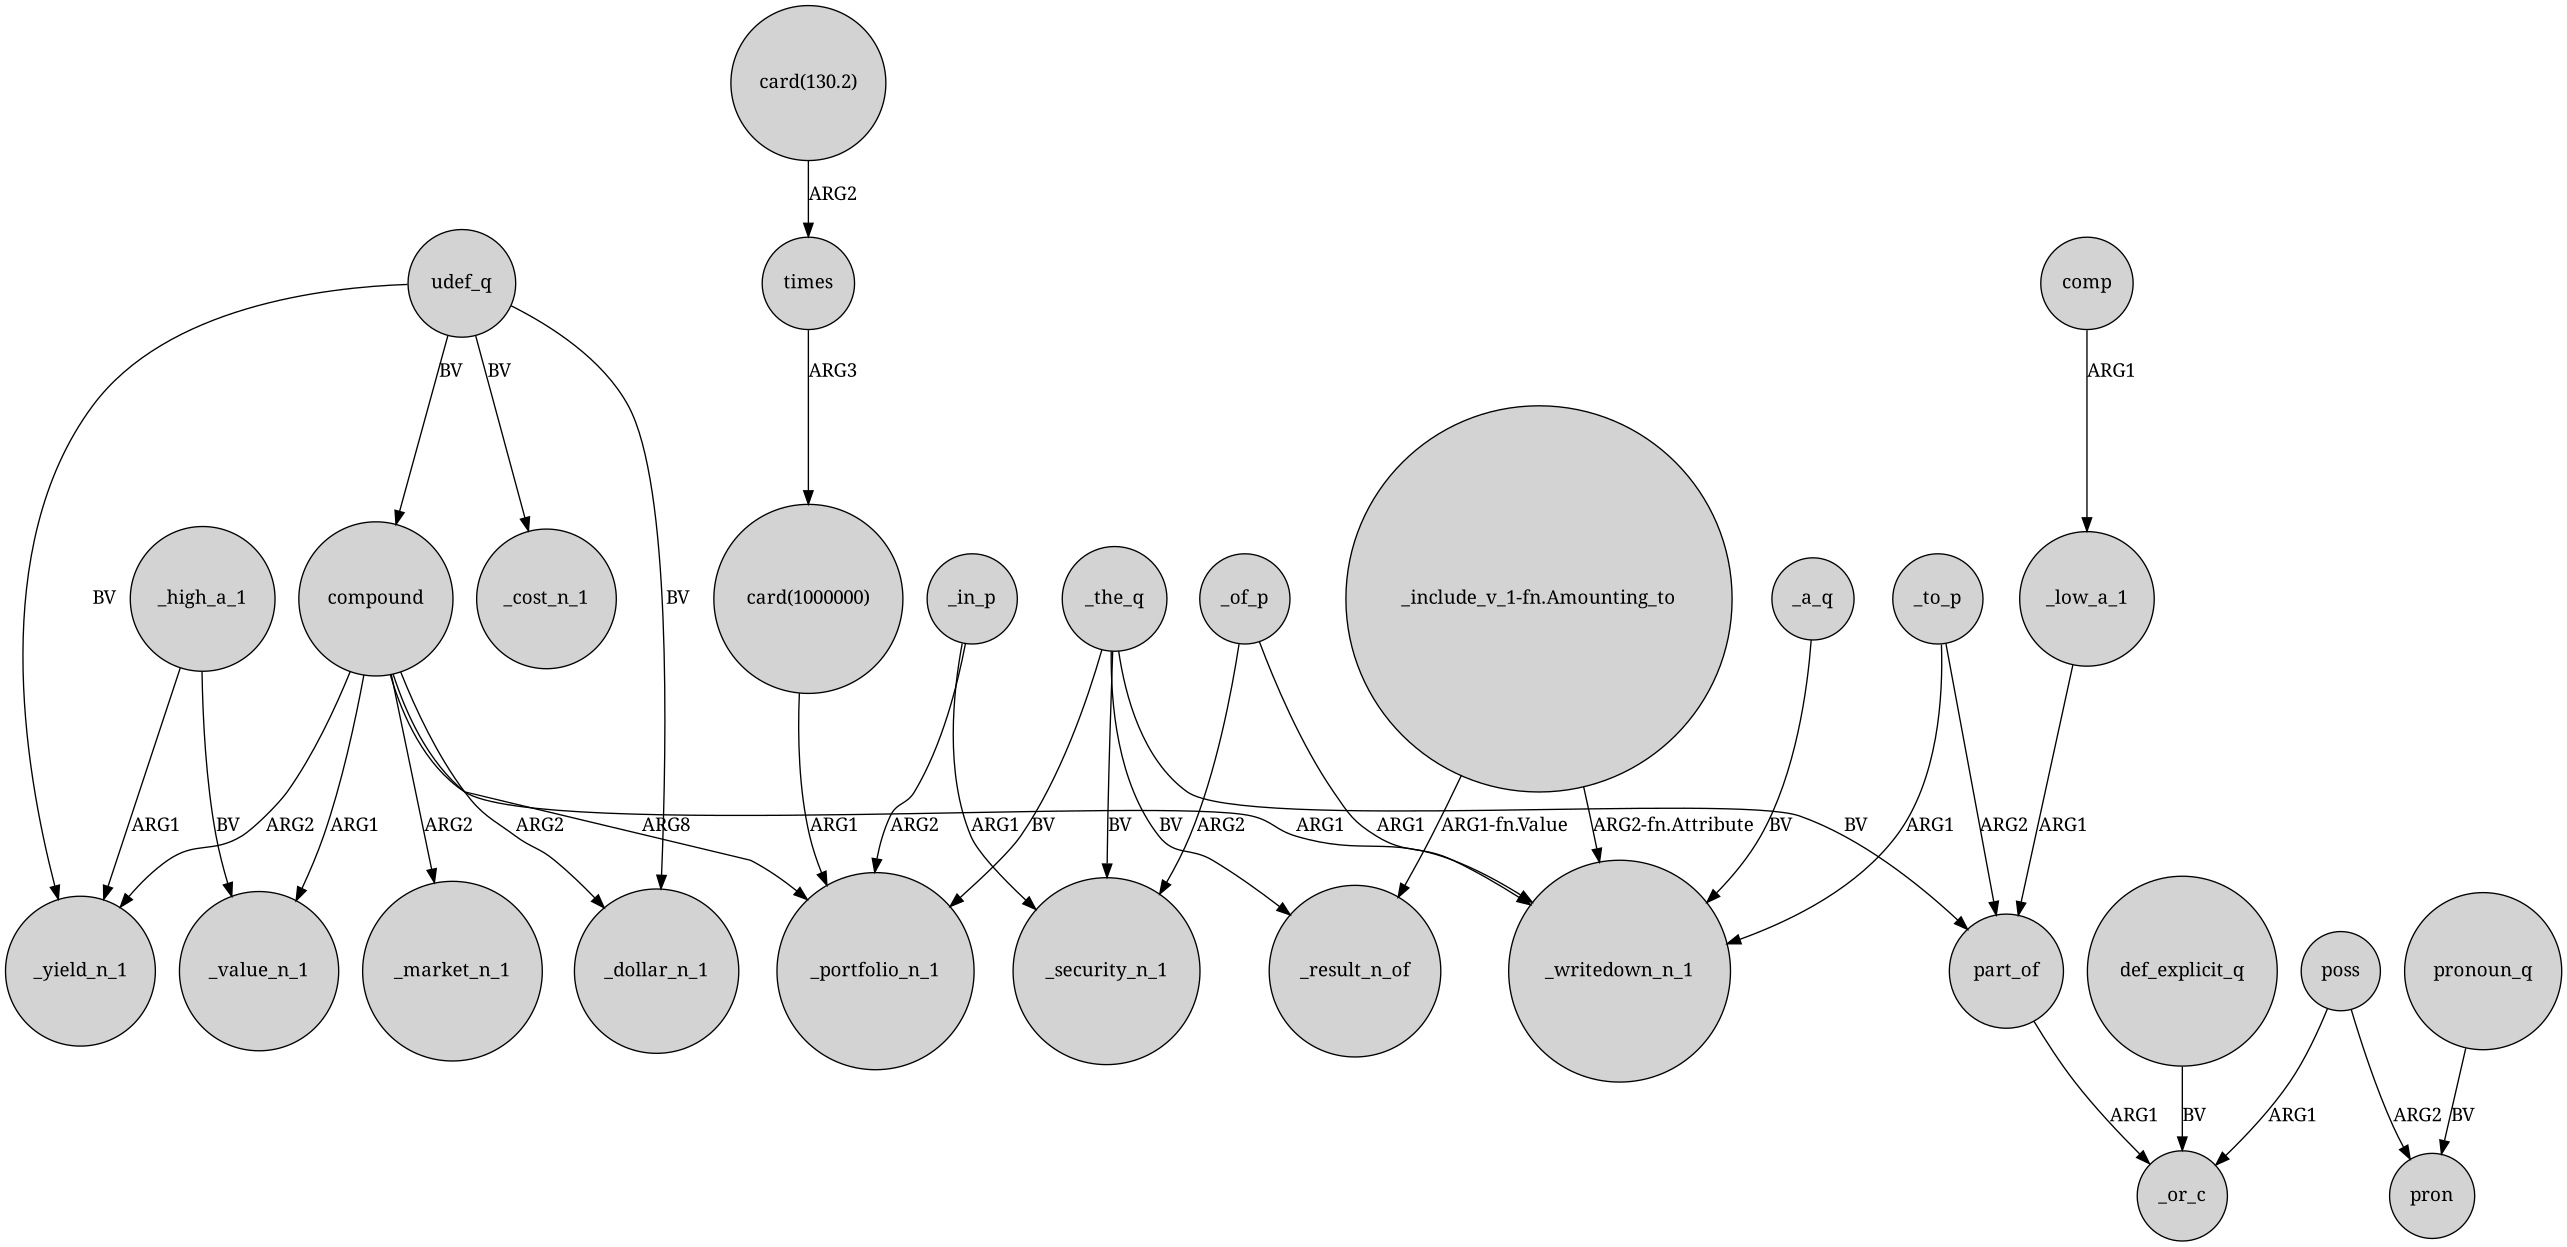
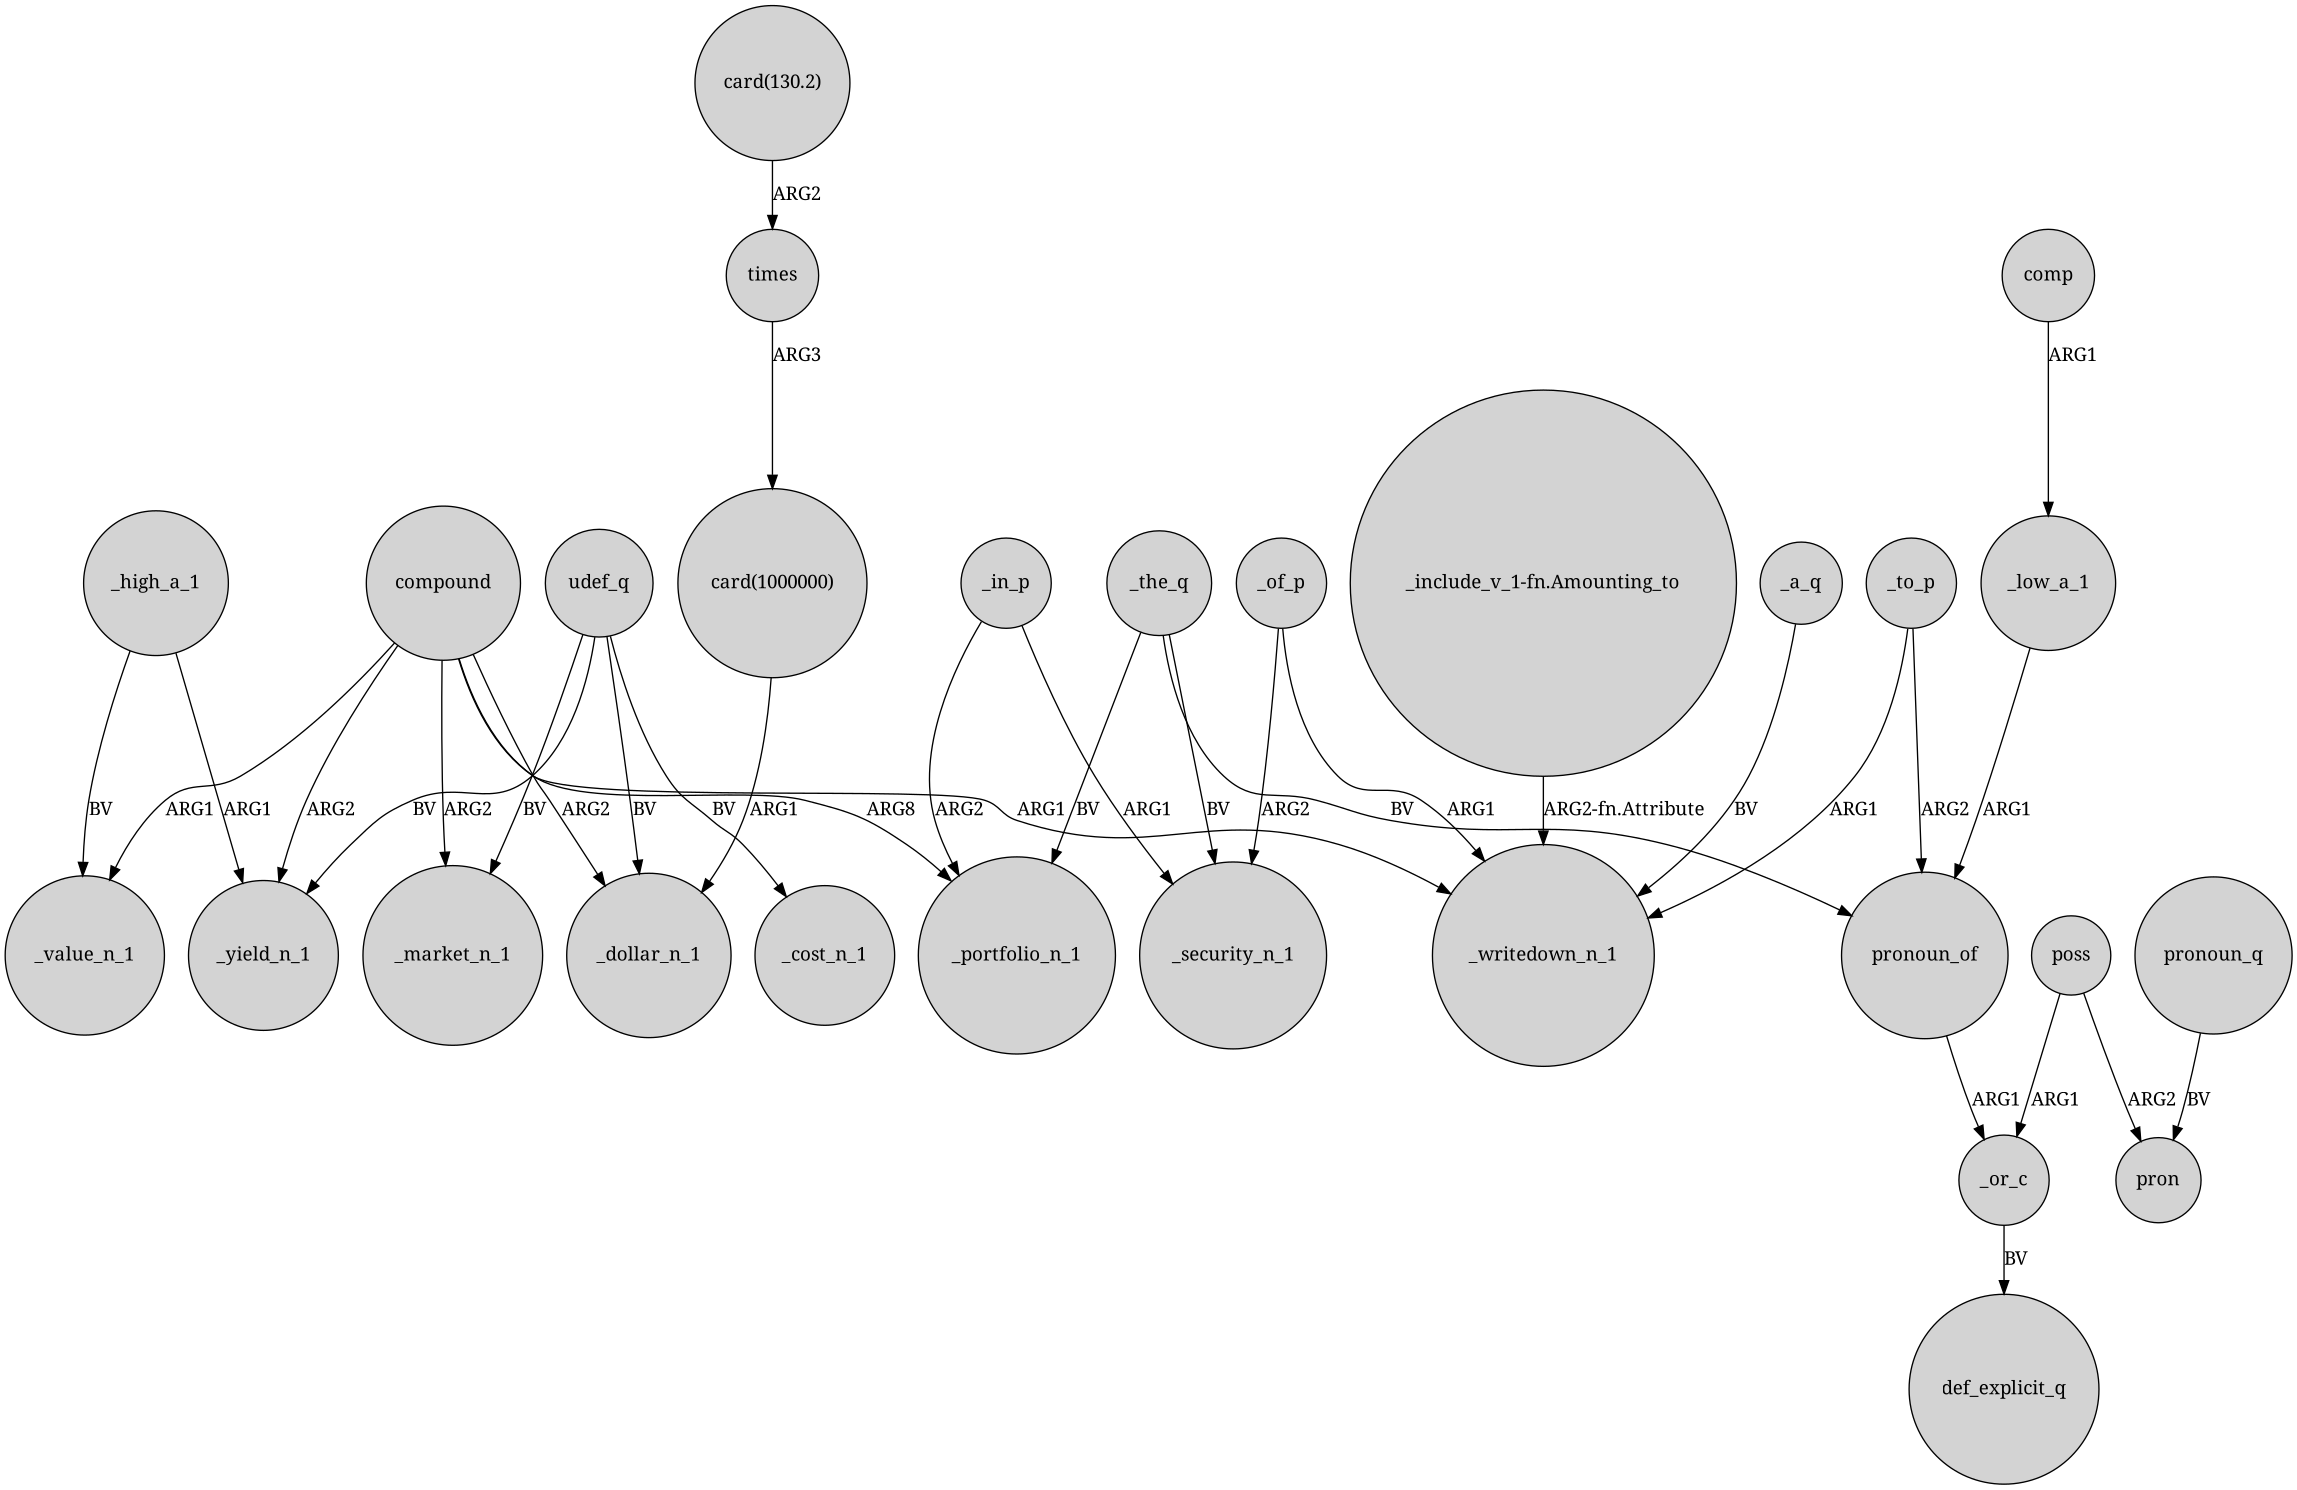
(424, 423) -> (542, 749)
(801, 784) -> (755, 784)
(1355, 971) -> none
(2006, 971) -> (1925, 955)
(2182, 1102) -> (2004, 1253)
